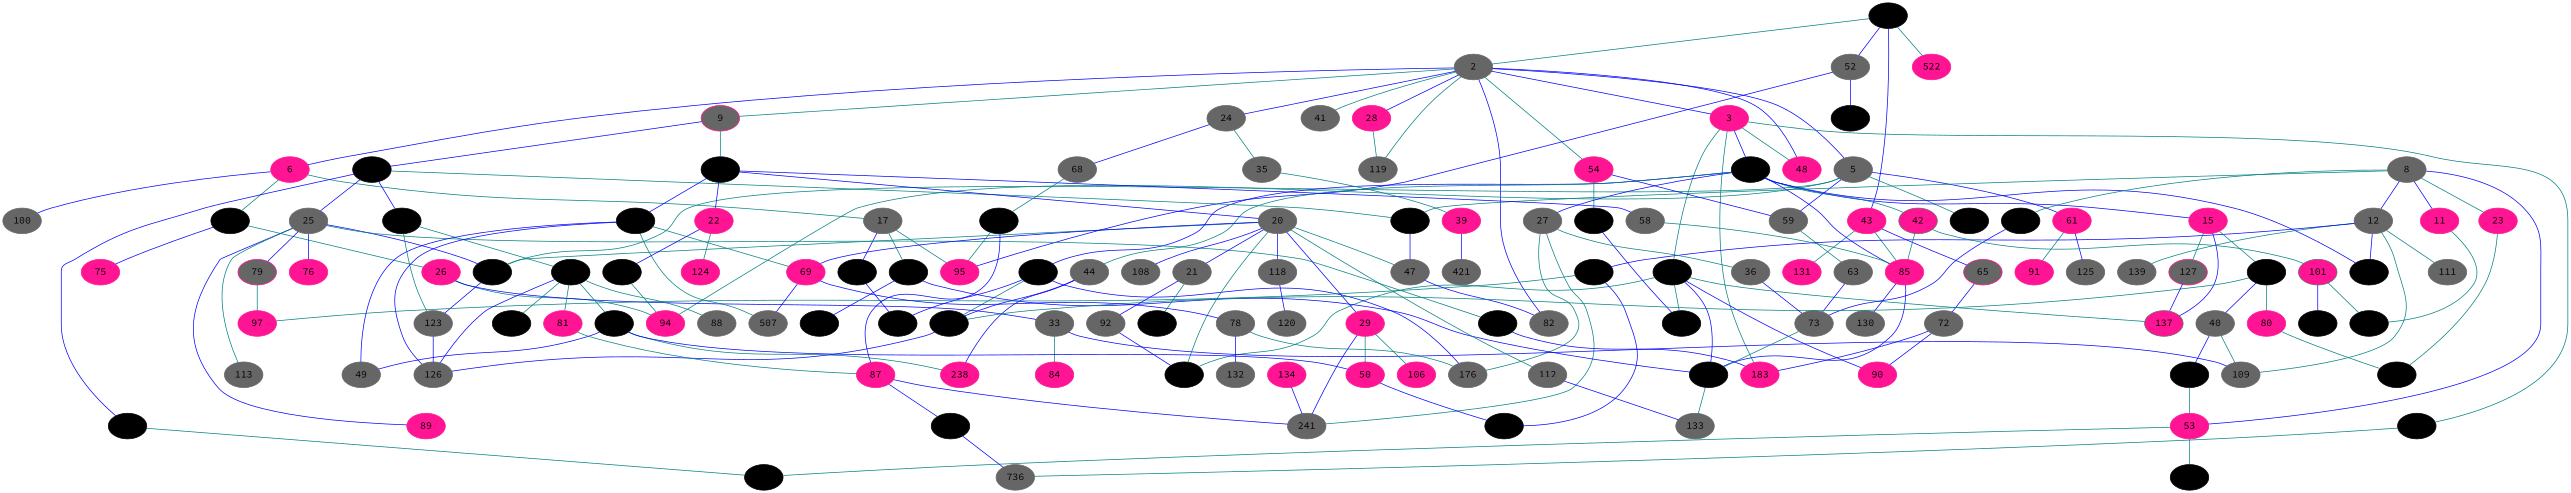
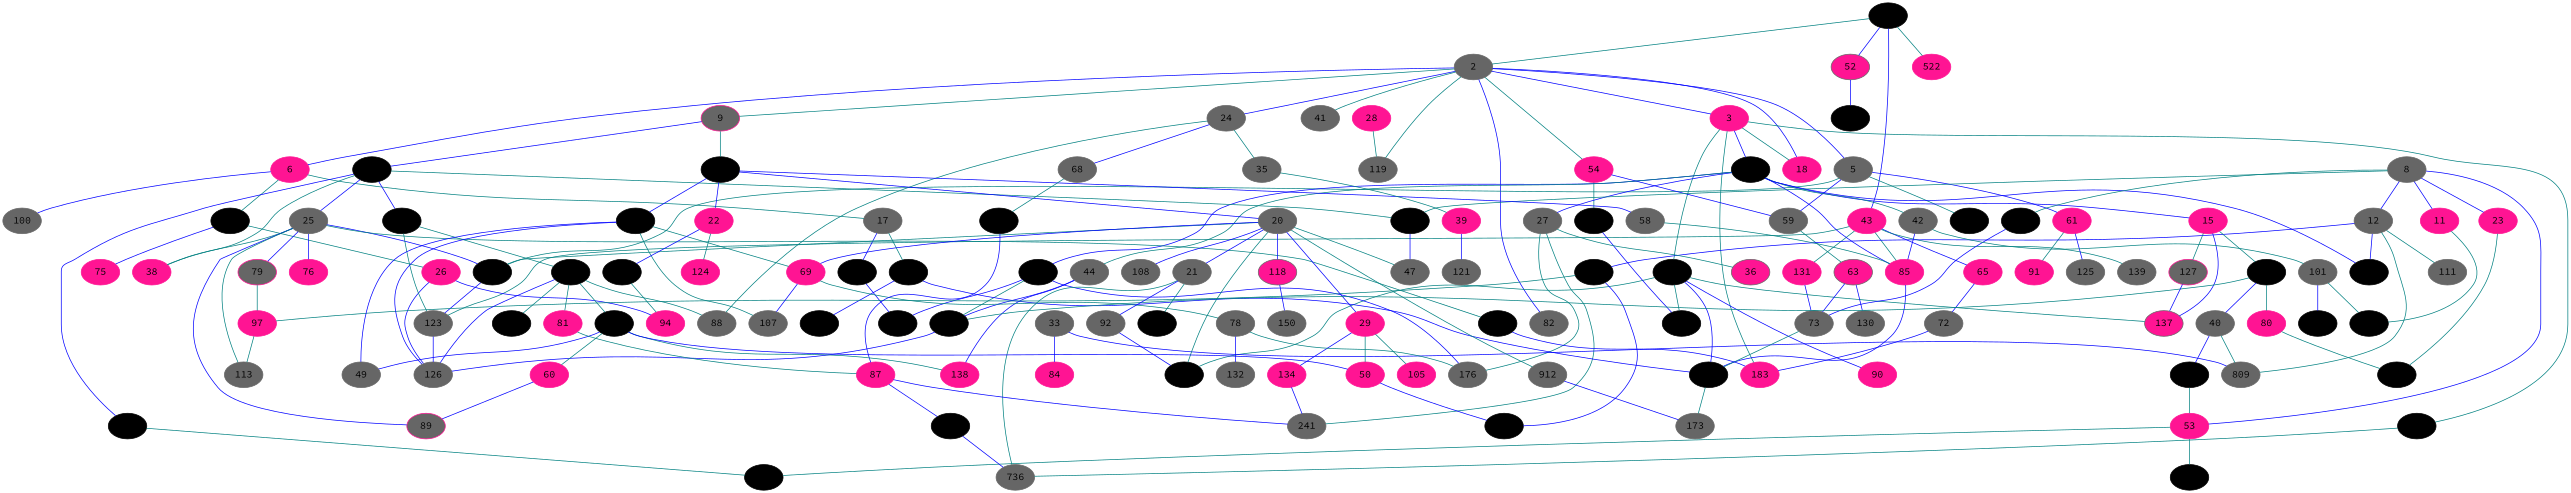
(1850, 67) -> (1850, 67)
(1423, 93) -> none
none -> (961, 170)
(1802, 170) -> (1802, 170)
(2452, 195) -> (2452, 195)
(1513, 197) -> none
(1918, 221) -> (1918, 221)
(2252, 238) -> (1965, 246)
none -> (1140, 240)
(1911, 247) -> (1911, 247)
none -> (152, 272)
(960, 272) -> none
(1278, 272) -> (1278, 272)
(1461, 272) -> (1461, 272)
(1751, 272) -> (1751, 272)
(1853, 272) -> (1853, 272)
(1983, 272) -> (1983, 272)
(2318, 272) -> (2318, 272)
(1466, 294) -> none
(1887, 295) -> (1859, 295)
(553, 298) -> (553, 298)
(1782, 298) -> (1808, 300)
(1018, 304) -> (1018, 304)
(789, 305) -> (405, 321)
none -> (1023, 319)
(768, 323) -> (768, 323)
(1287, 323) -> (1287, 323)
none -> (250, 349)
(1054, 349) -> (1054, 349)
(1911, 349) -> none
(1333, 373) -> (1335, 343)
none -> (549, 375)
(960, 375) -> (960, 375)
(1416, 375) -> (1416, 375)
(1548, 375) -> (1548, 375)
(2241, 375) -> (2241, 375)
(426, 426) -> (426, 426)
(1695, 426) -> (1695, 426)
